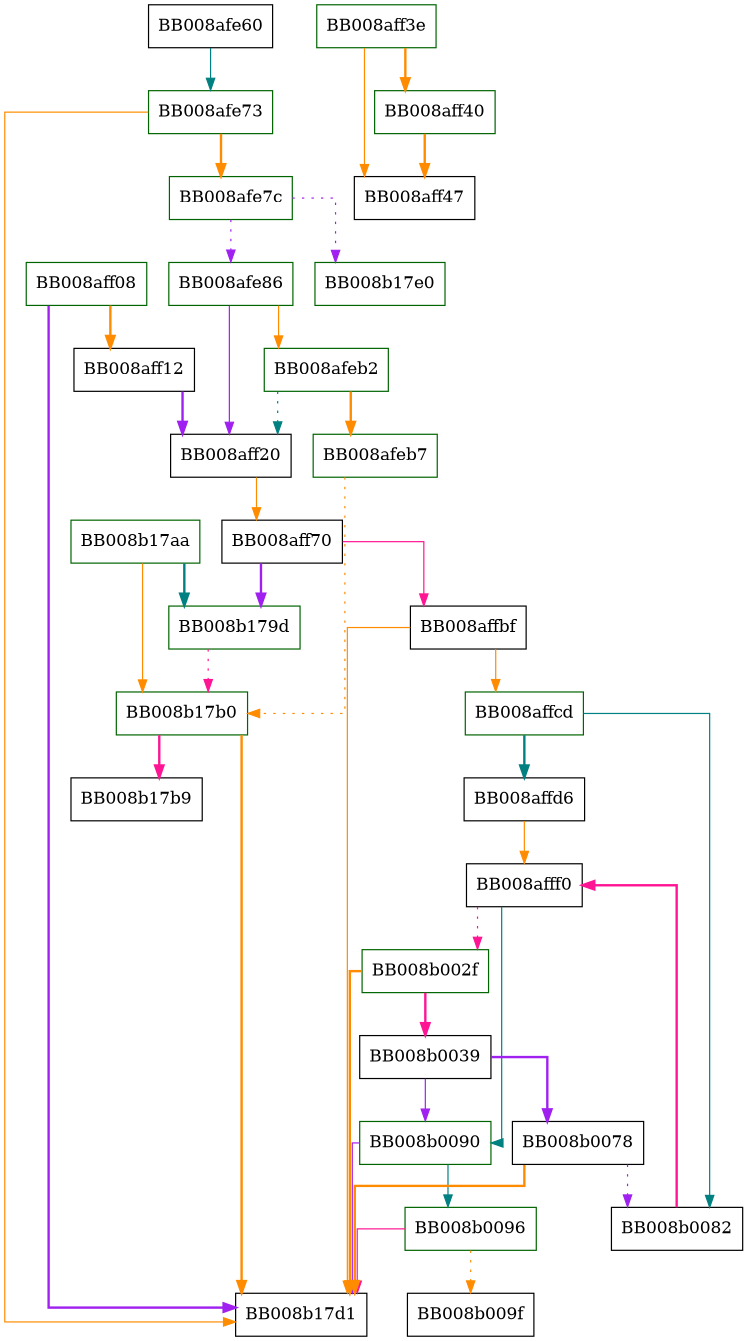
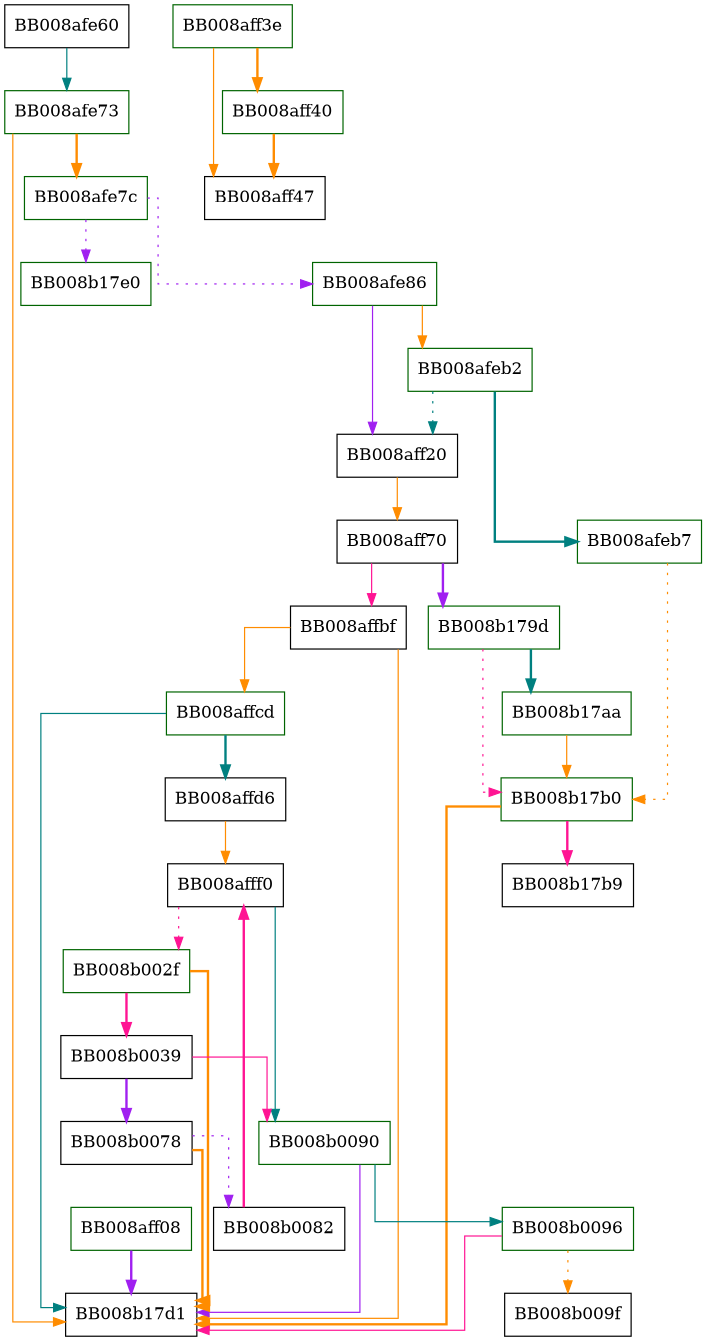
(134, 370) -> none
(351, 407) -> (495, 502)
(184, 578) -> (531, 664)
(710, 891) -> (41, 954)
(425, 1094) -> (256, 1057)
